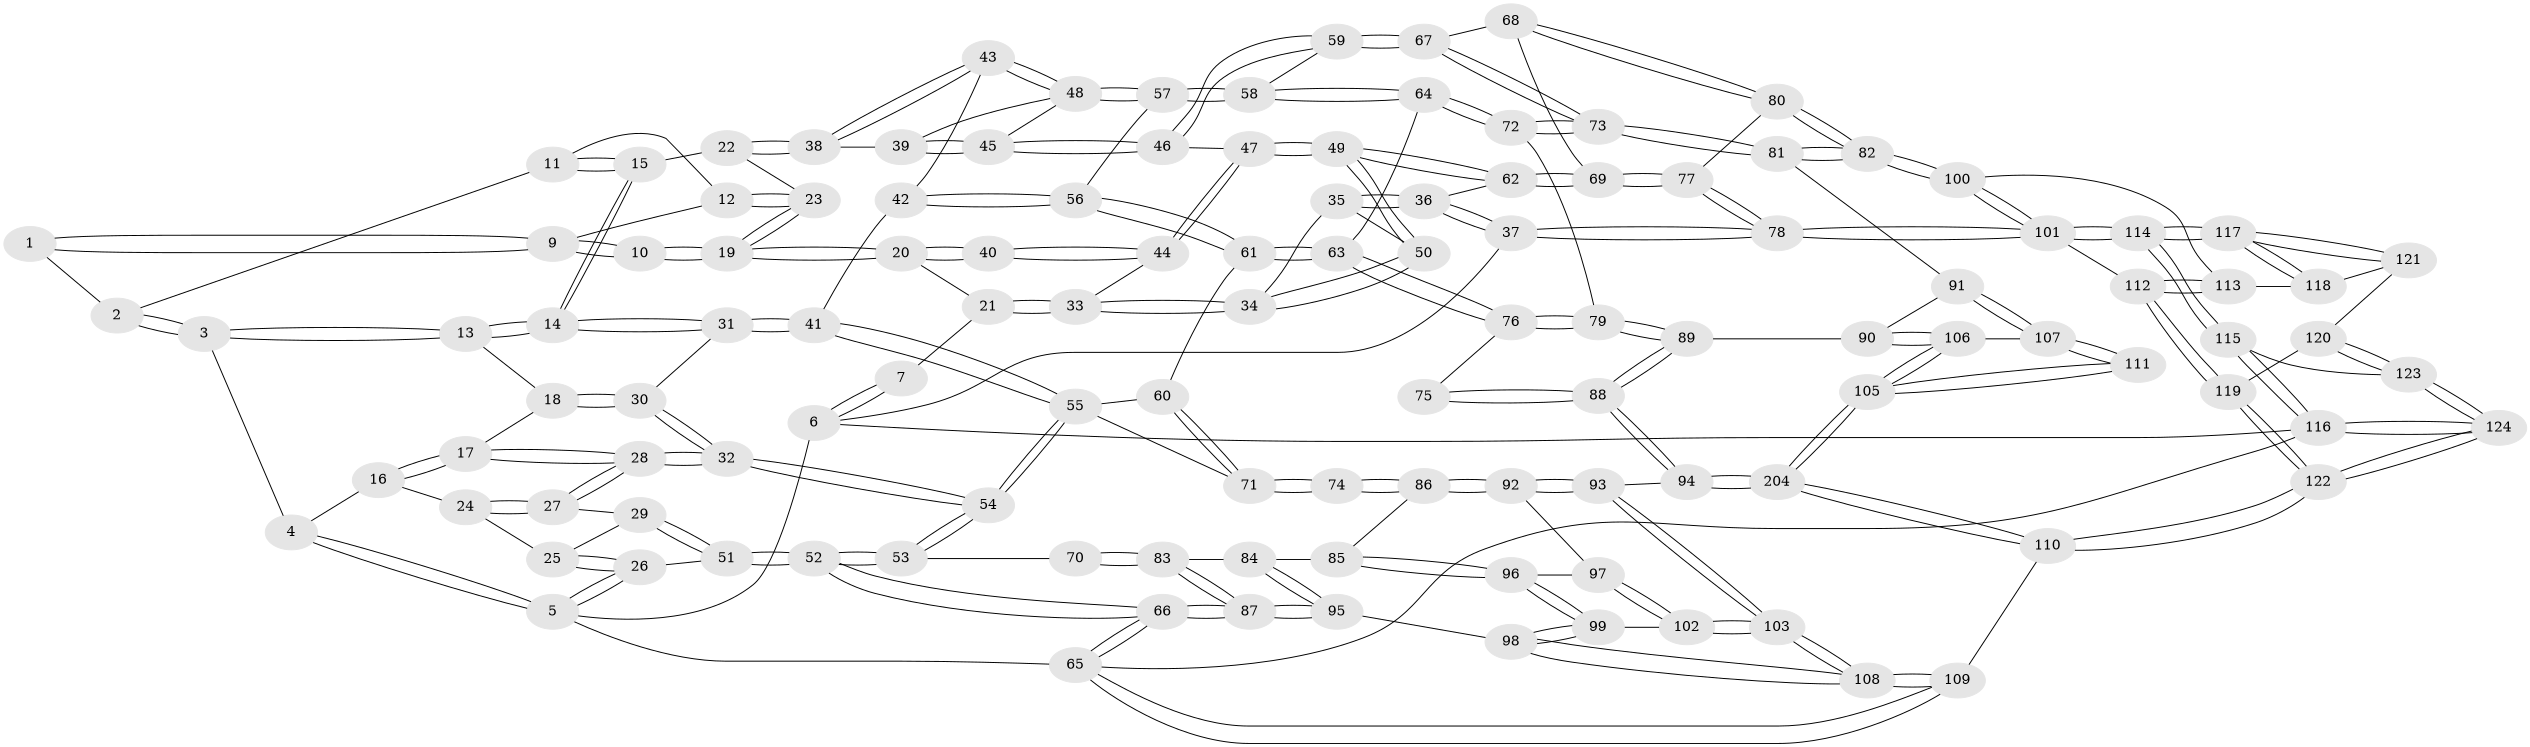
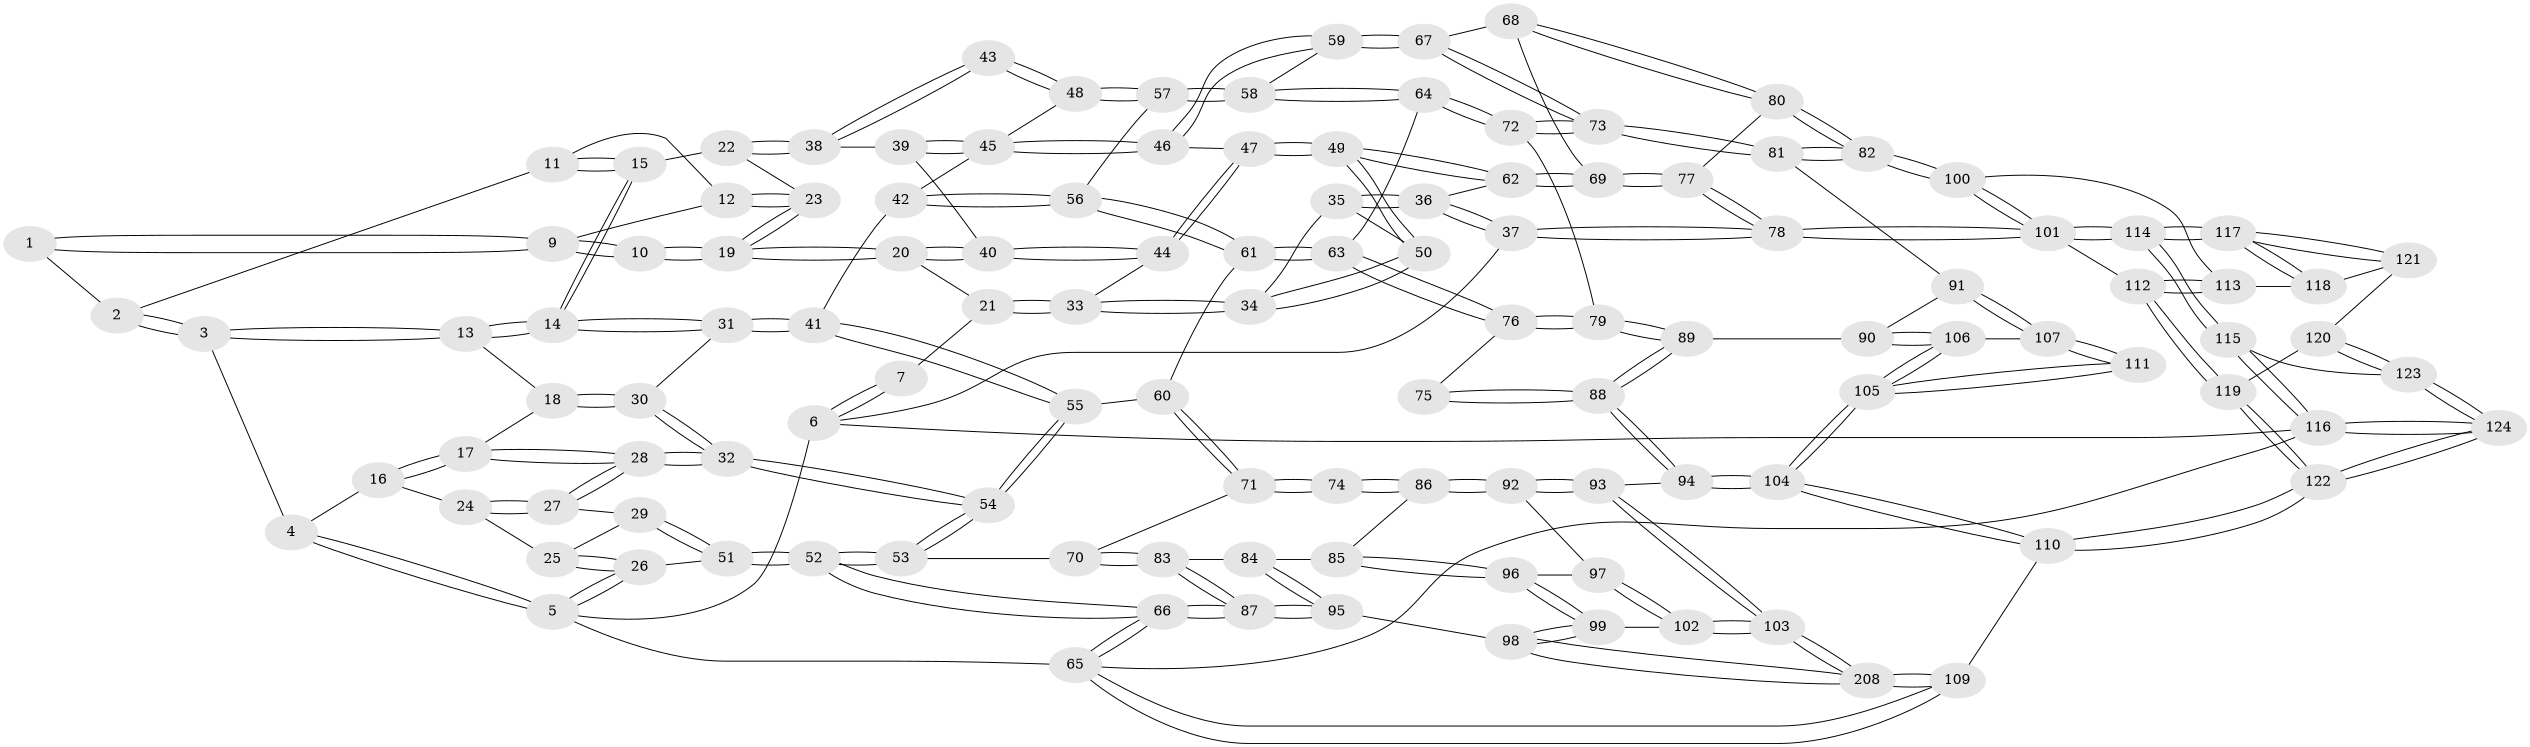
(985, 114) -> (938, 187)
(952, 133) -> (945, 174)
(1163, 446) -> (1163, 522)
(1777, 482) -> (1777, 482)
(1867, 681) -> (1867, 681)
